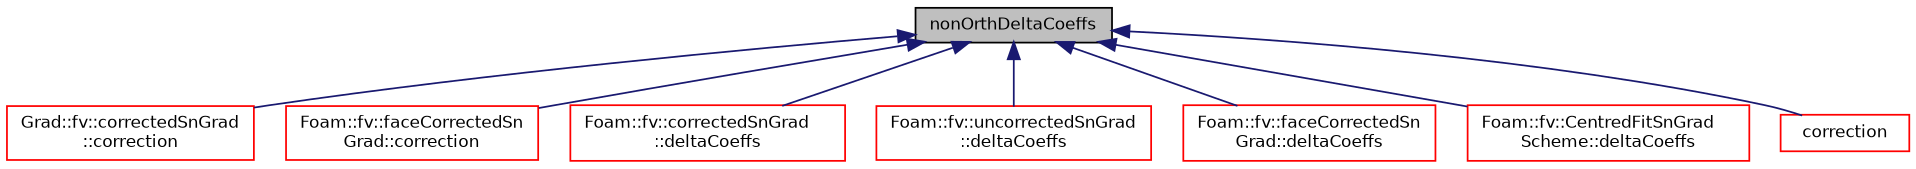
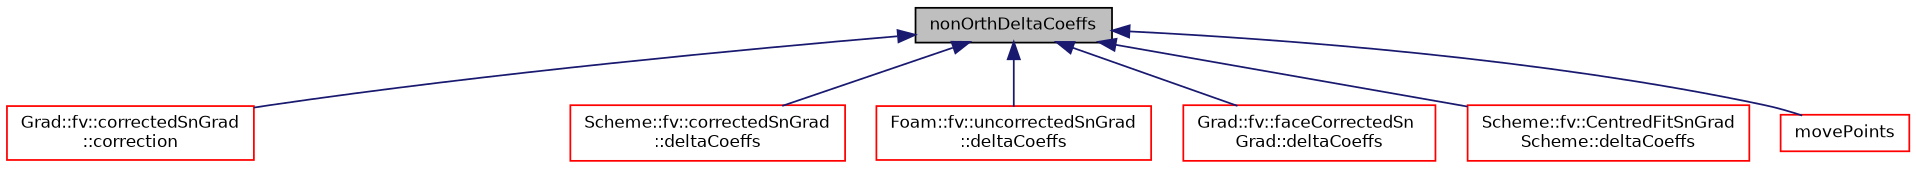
(412, 133) -> none
(708, 133) -> (708, 133)
(1309, 133) -> (1309, 133)
(1608, 133) -> (1608, 133)
(1845, 133) -> (1845, 133)
